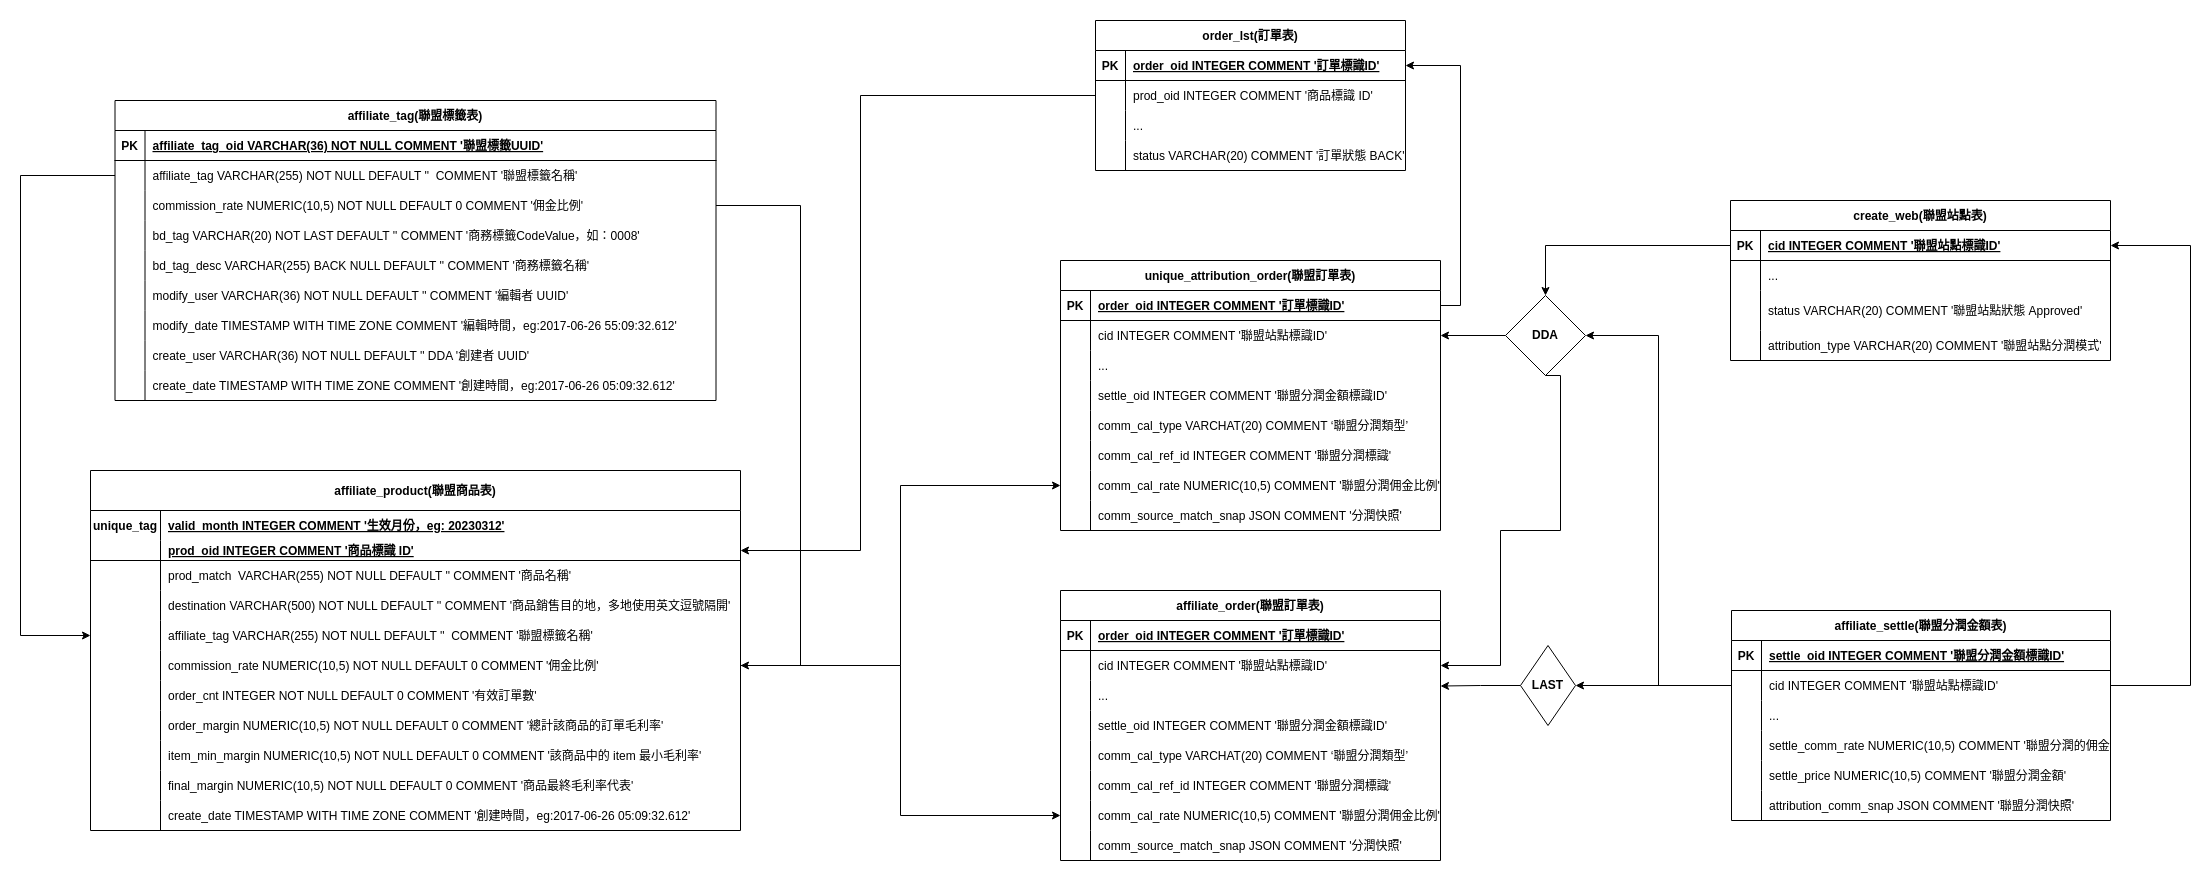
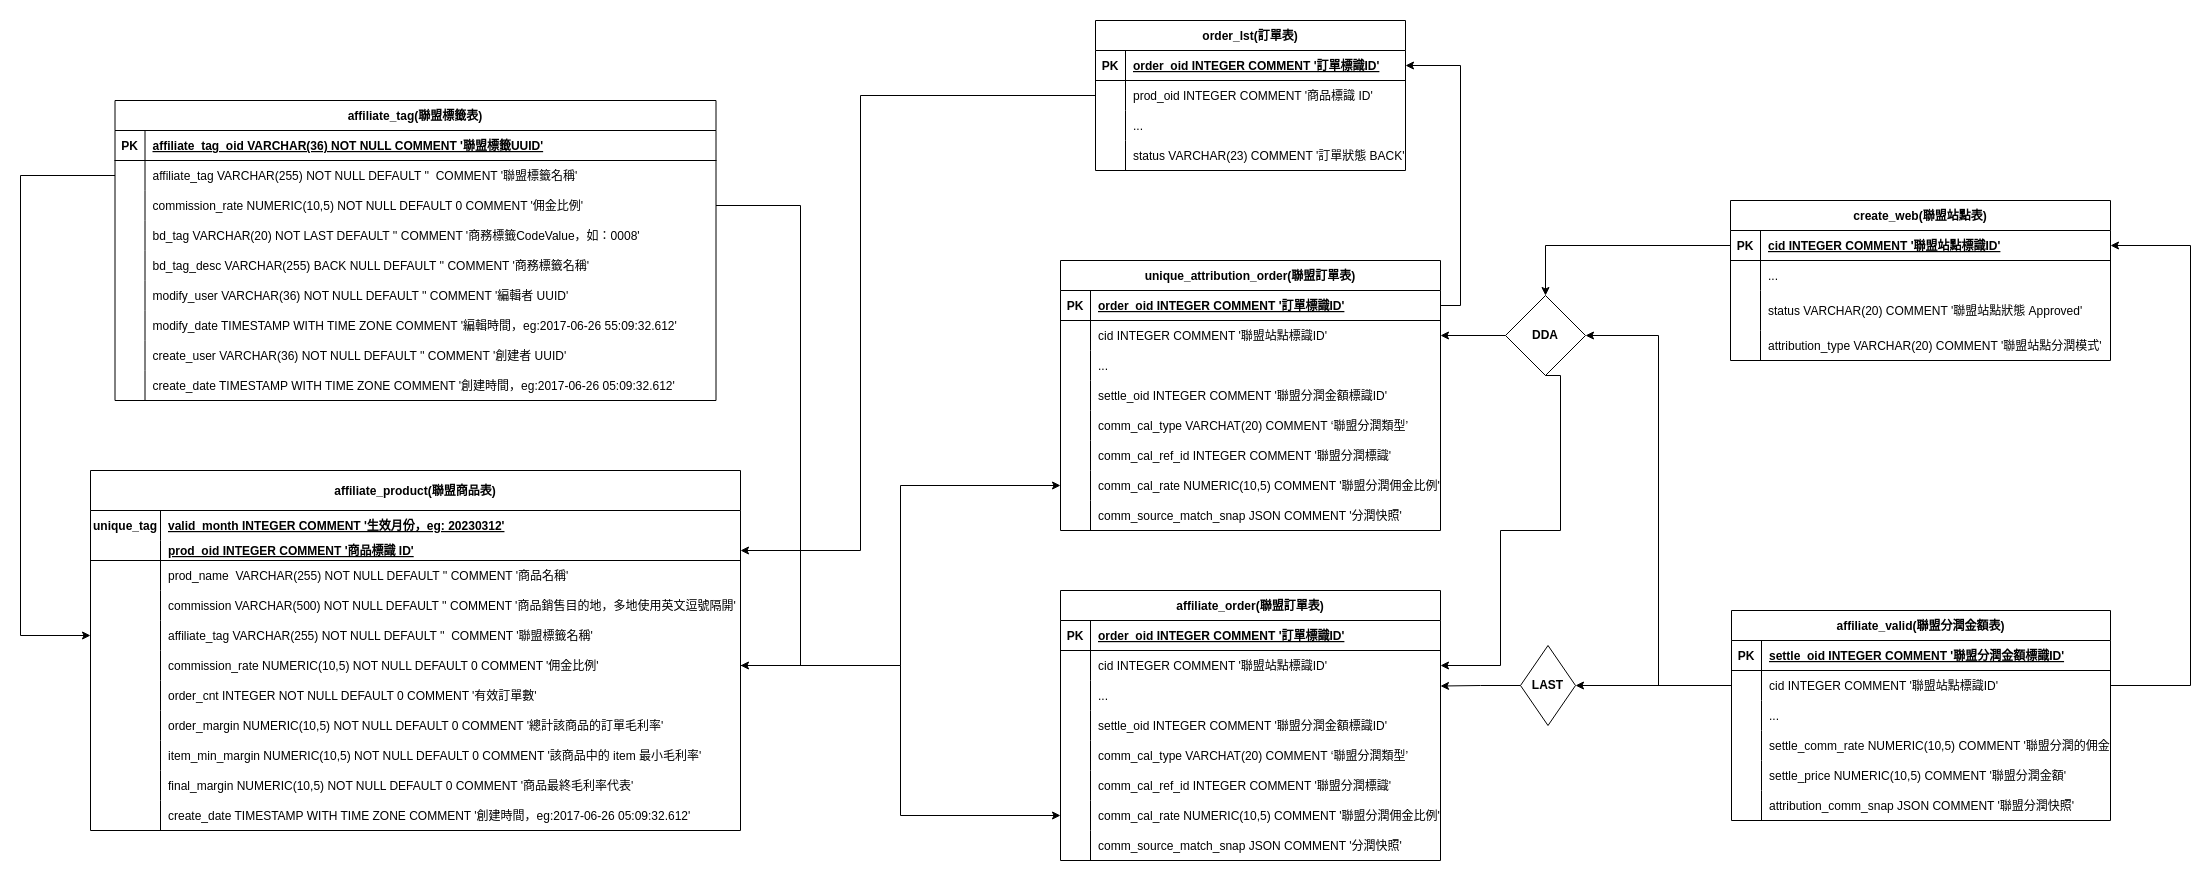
(1262, 156) -> (1262, 156)
(337, 356) -> (350, 356)
(360, 576) -> (356, 576)
(441, 606) -> (437, 606)
(1921, 626) -> (1921, 626)
